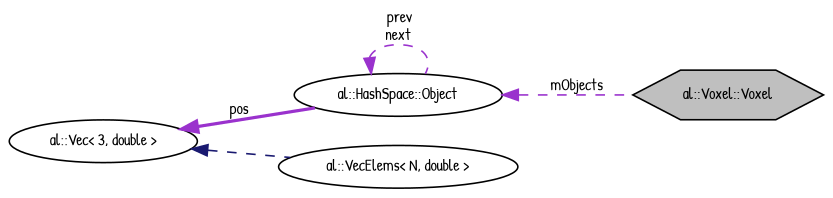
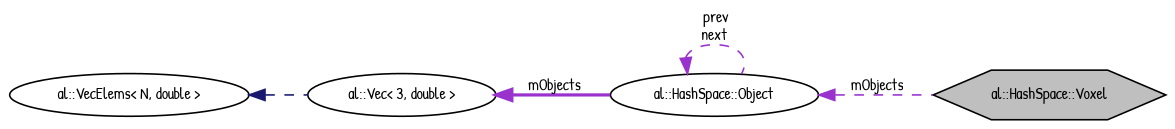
(728, 95) -> (1049, 95)
(238, 110) -> (553, 86)
(249, 154) -> (286, 95)
